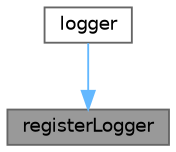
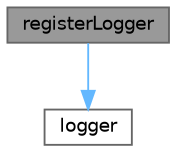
(88, 67) -> (88, 67)
